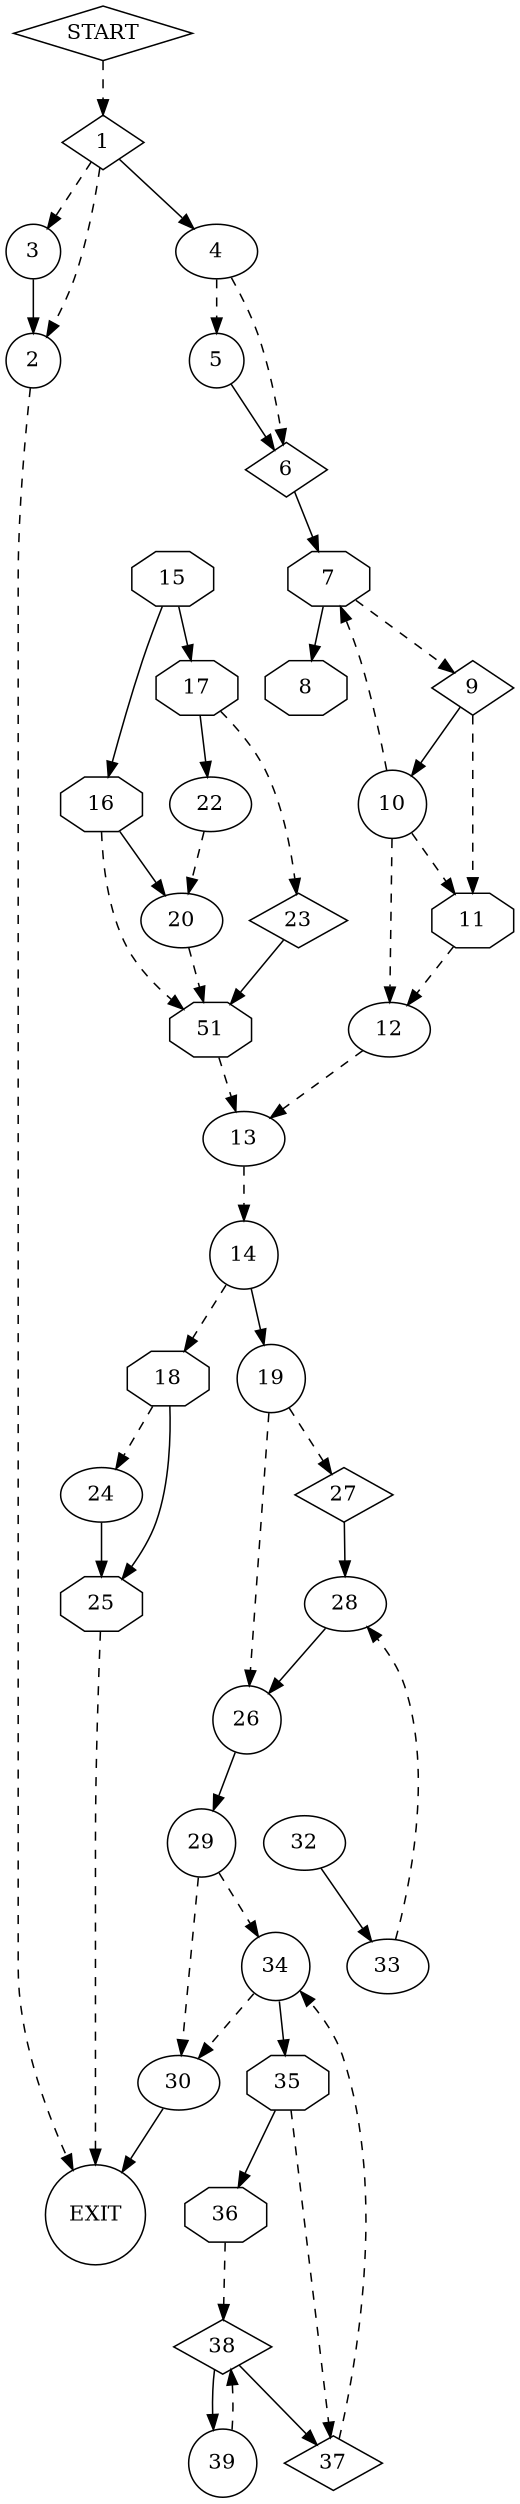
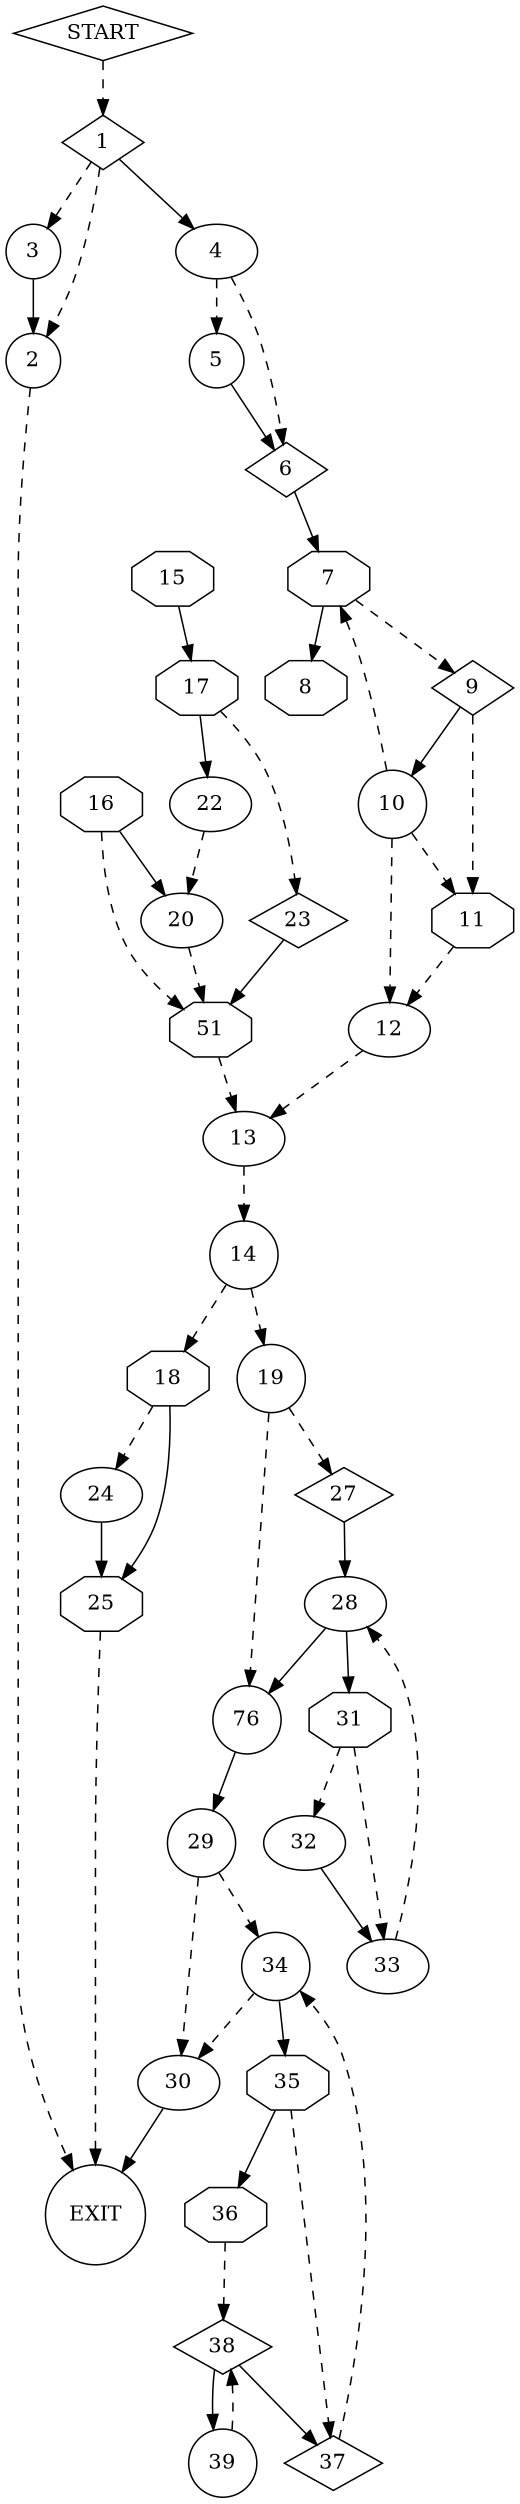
(135, 684) -> none
(256, 1309) -> (256, 1309)
(247, 1720) -> (247, 1720)
none -> (350, 1720)
